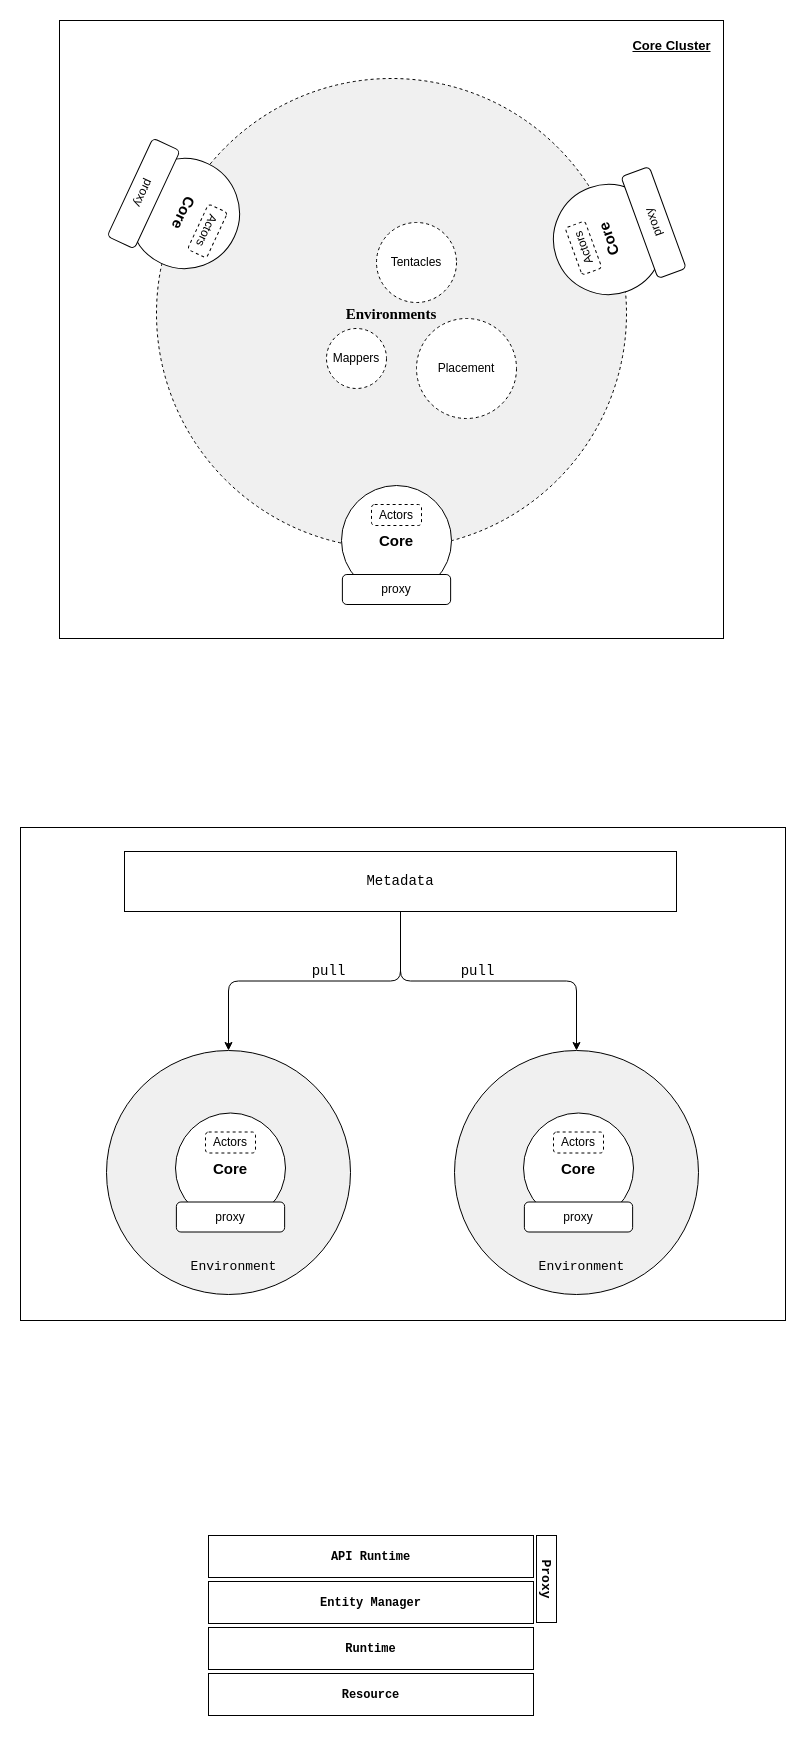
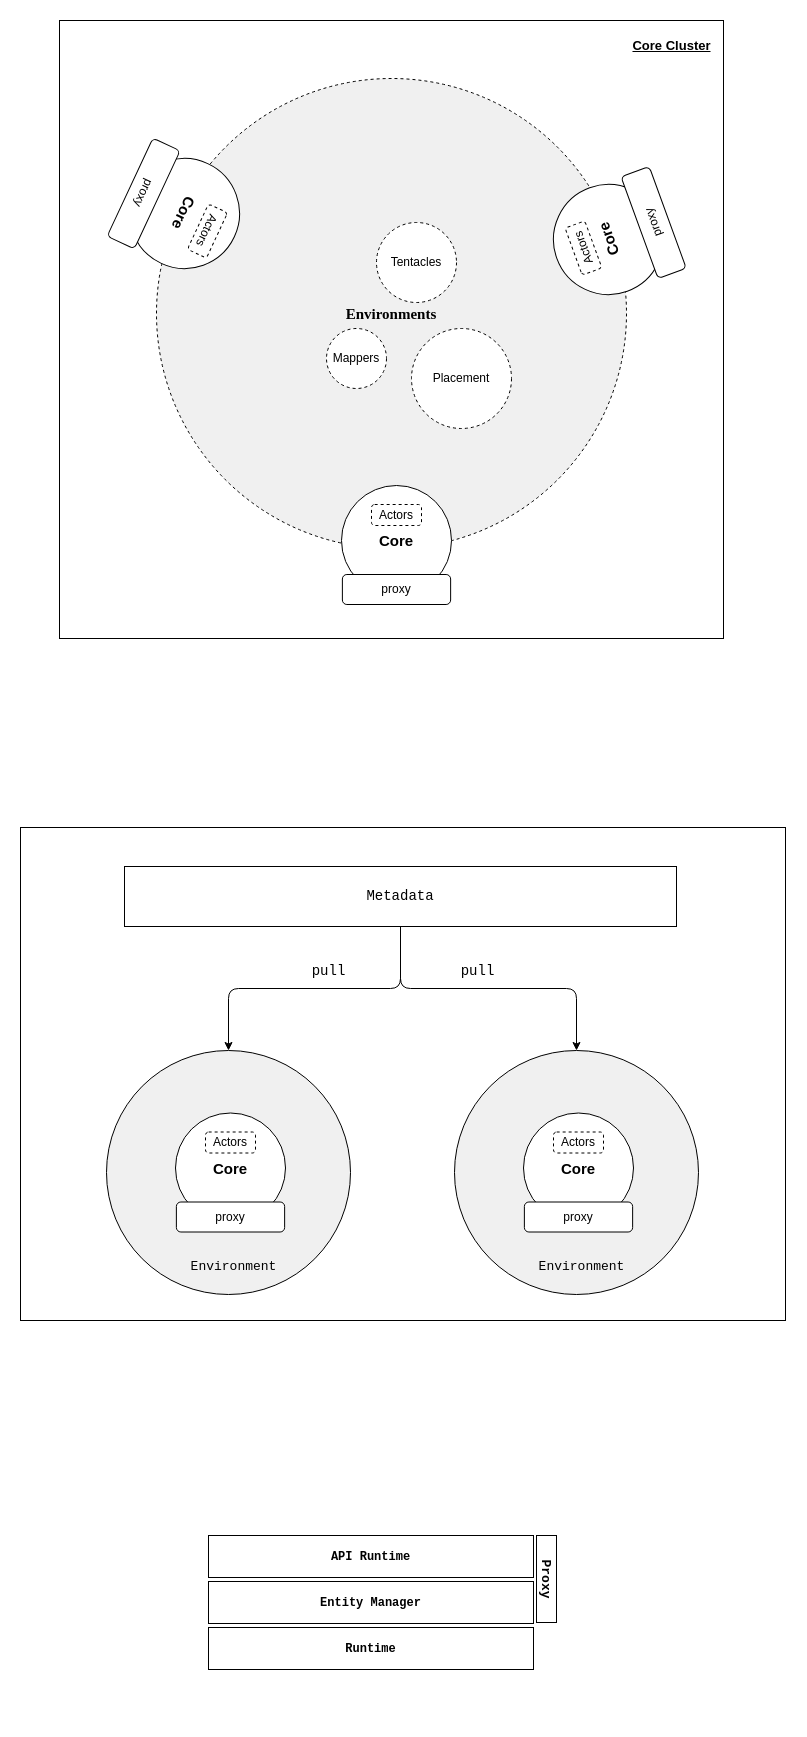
(467, 369) -> (462, 379)
(401, 882) -> (401, 897)
(371, 1695) -> none
